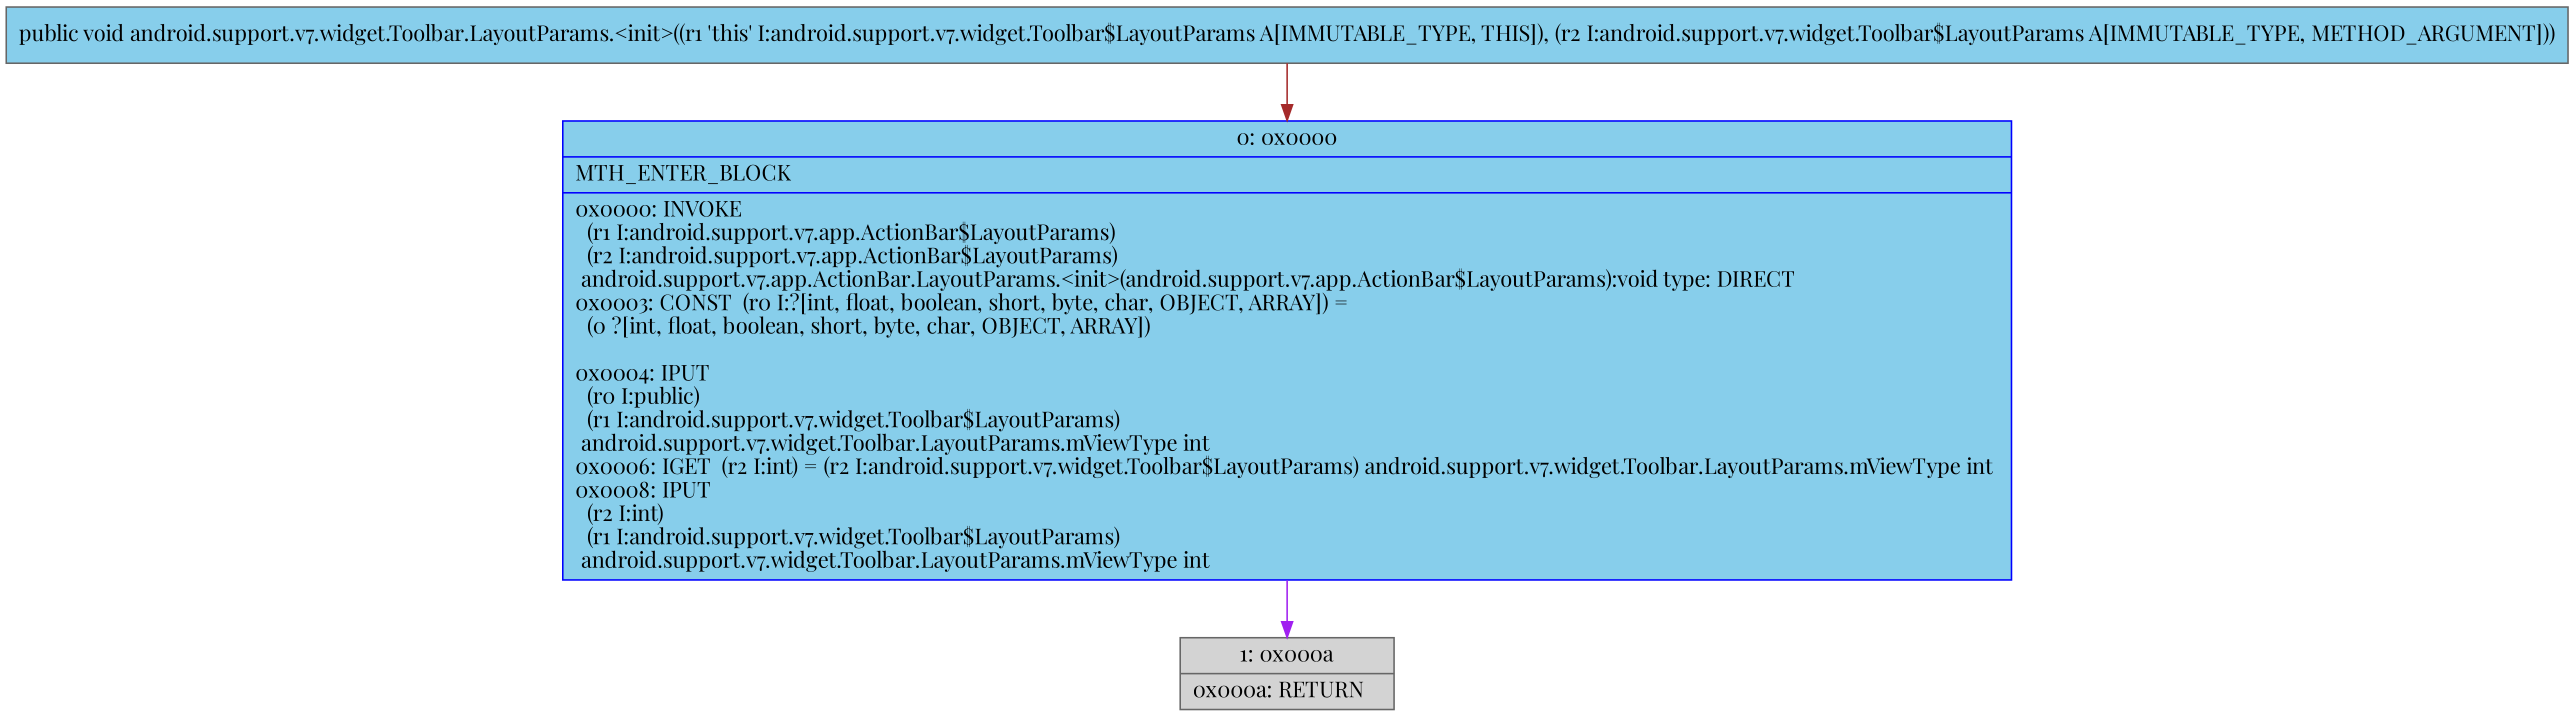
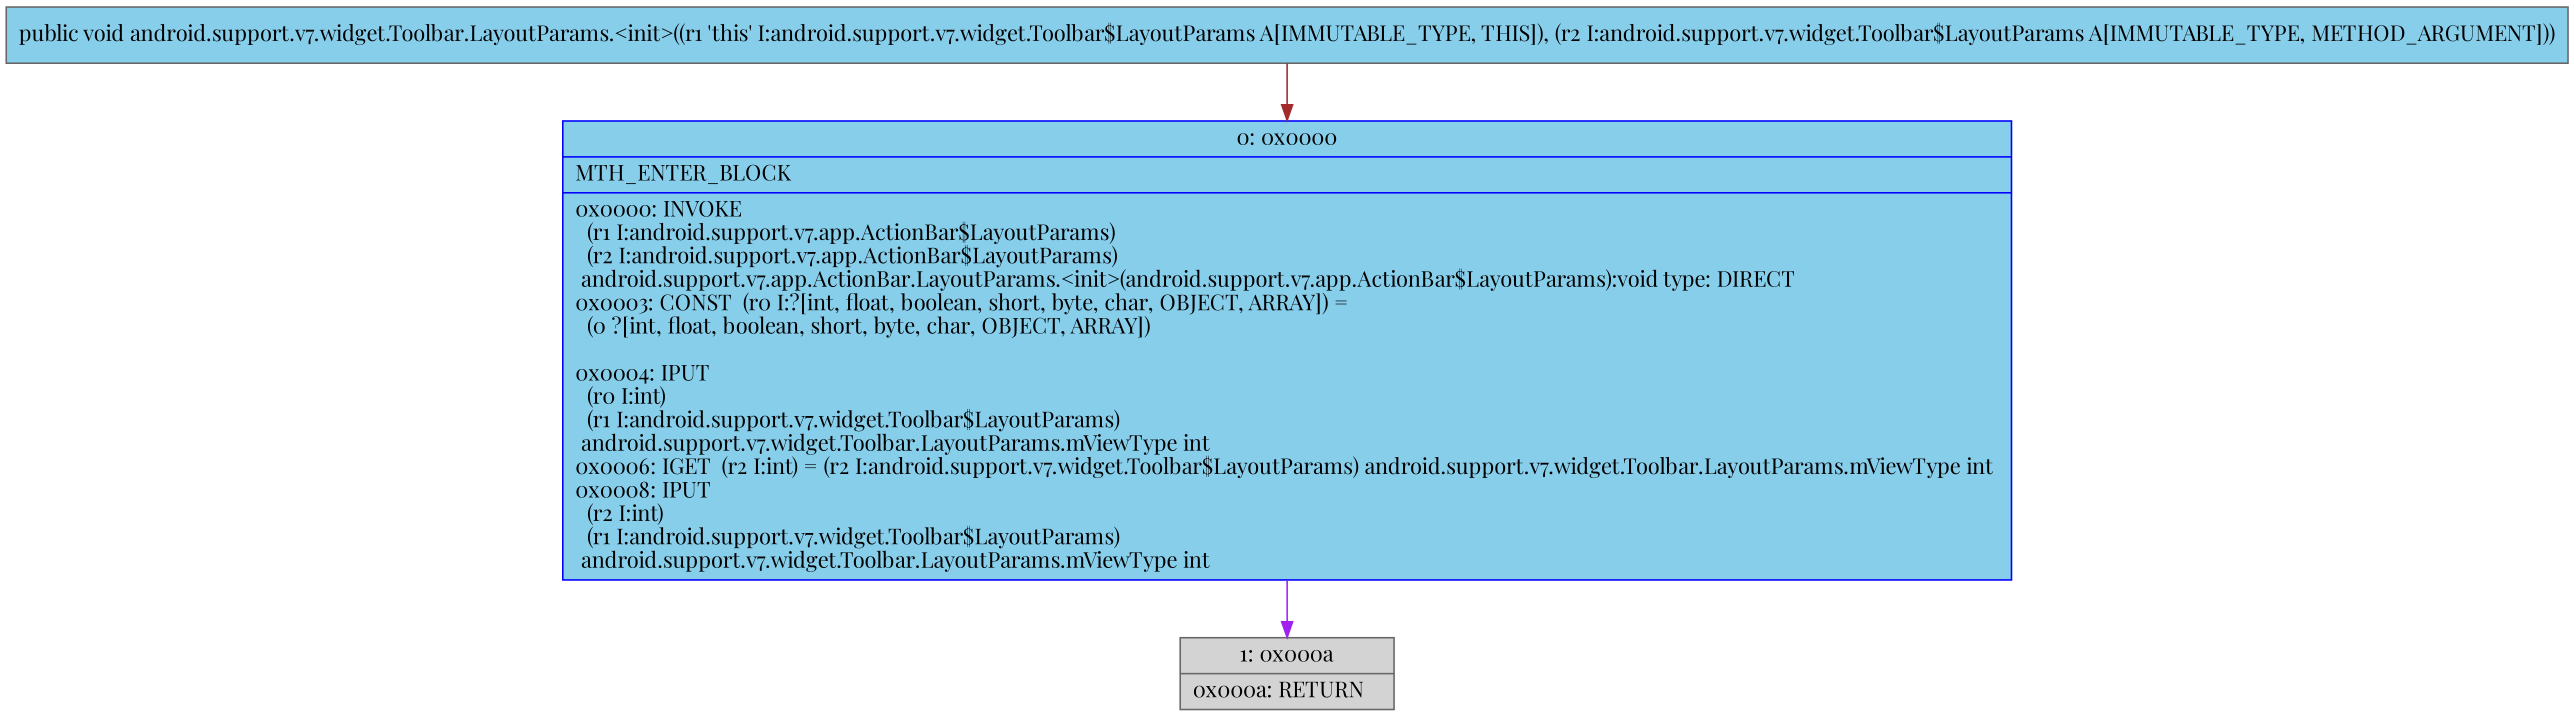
(638, 397) -> (621, 397)
